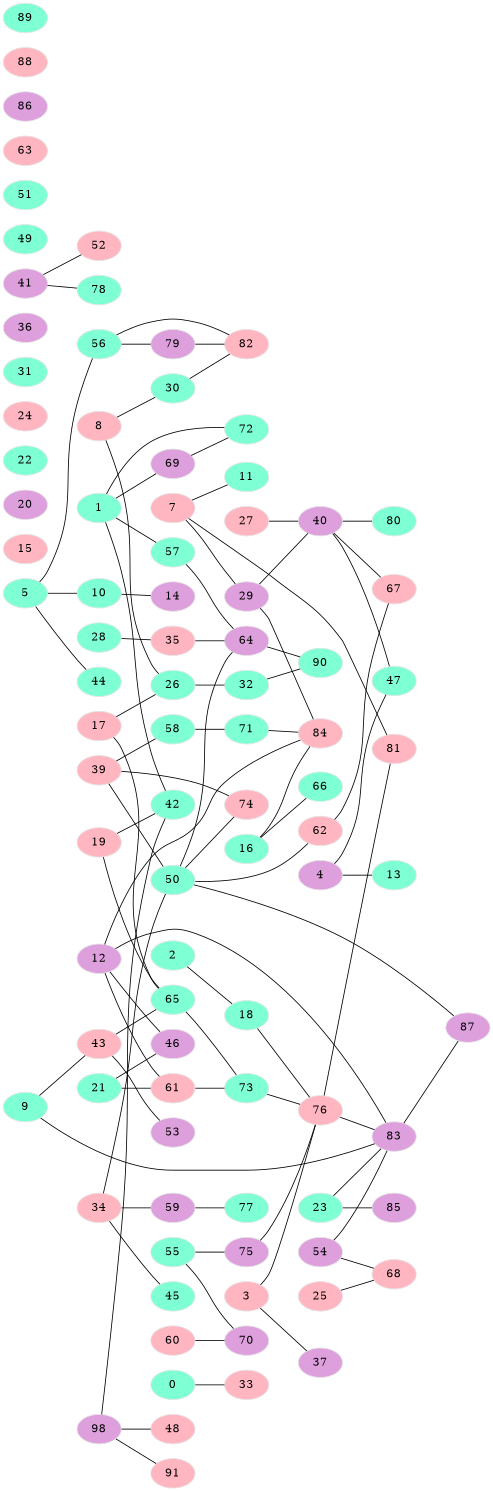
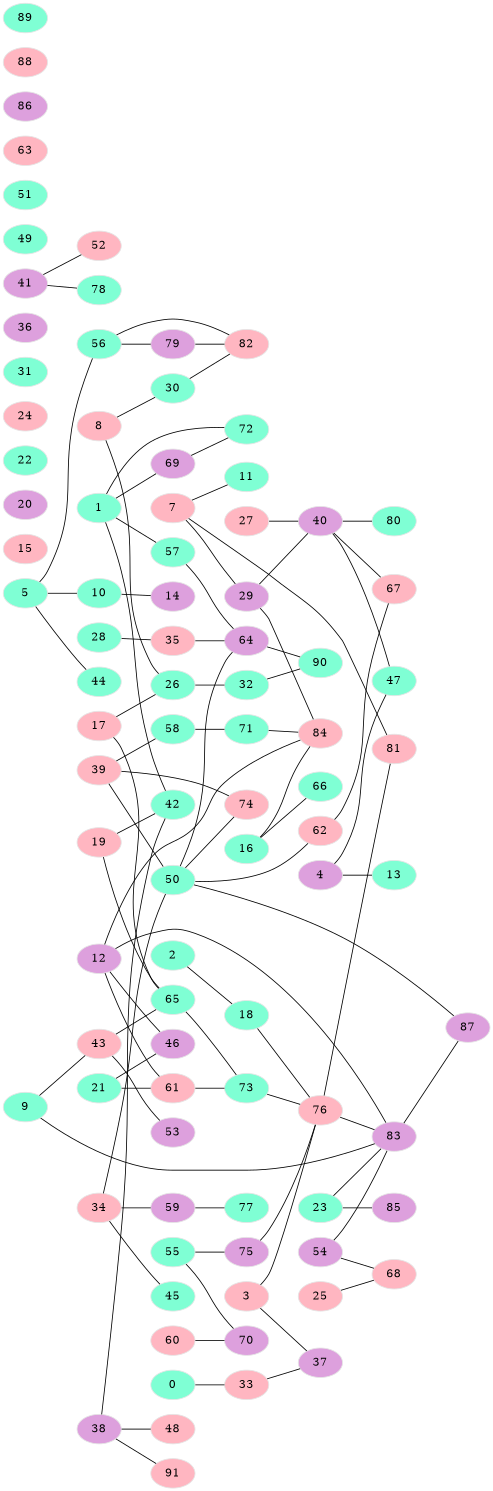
none -> (284, 1374)
(99, 1429) -> (99, 1429)
